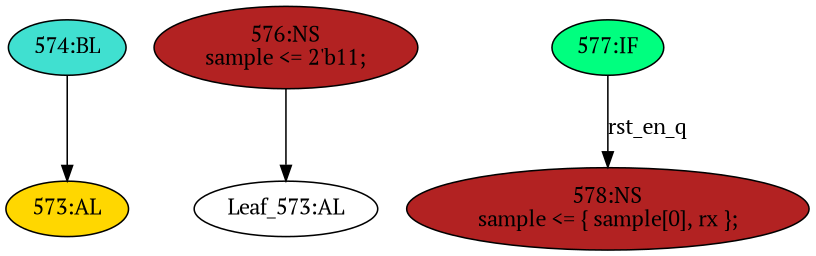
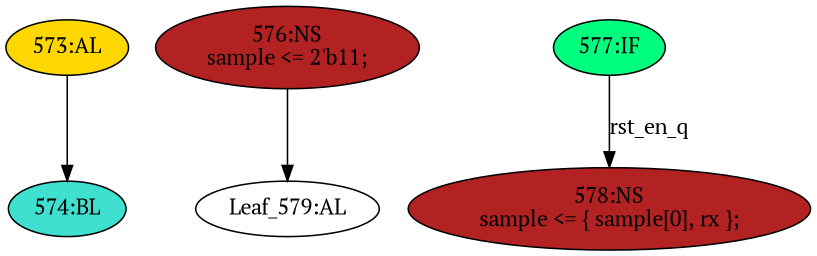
(67, 121) -> (67, 121)
(286, 209) -> (287, 209)
